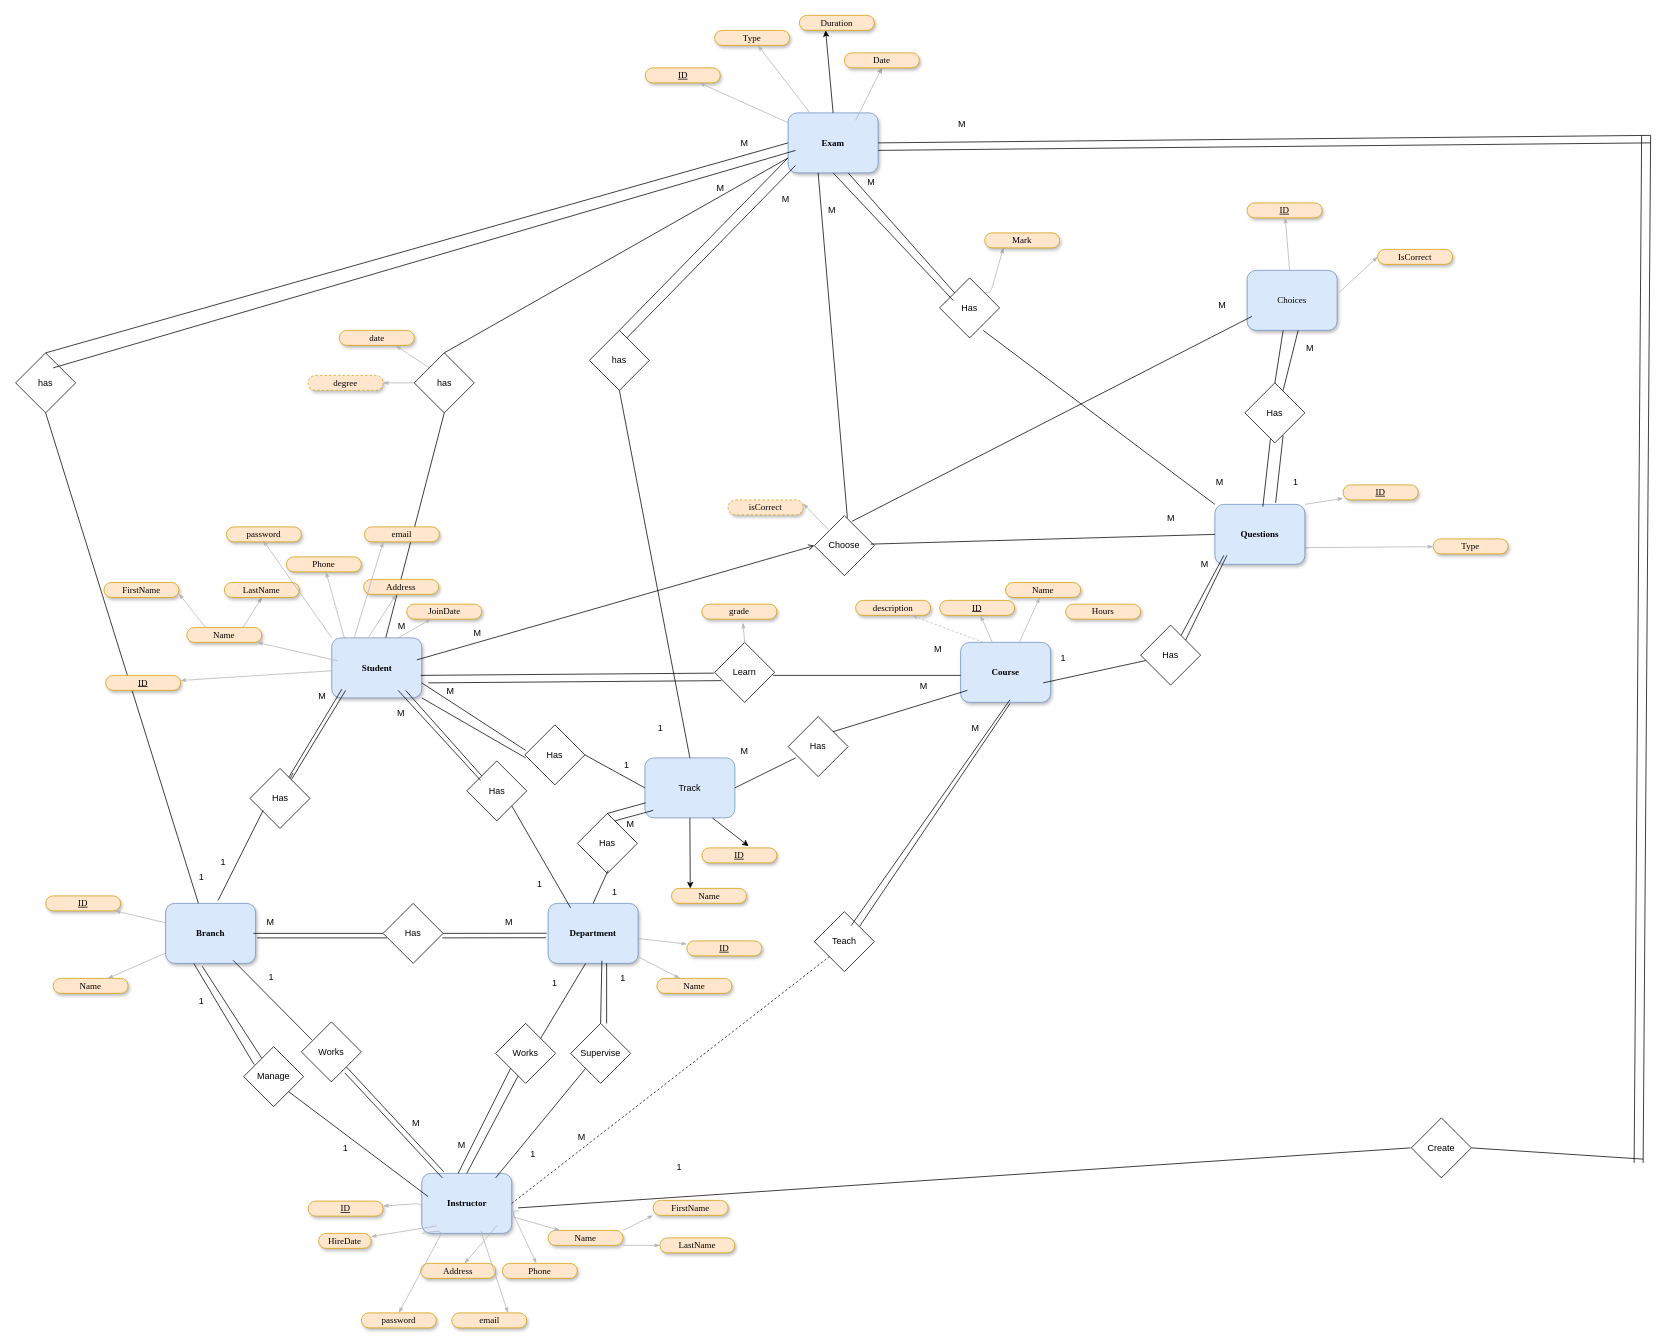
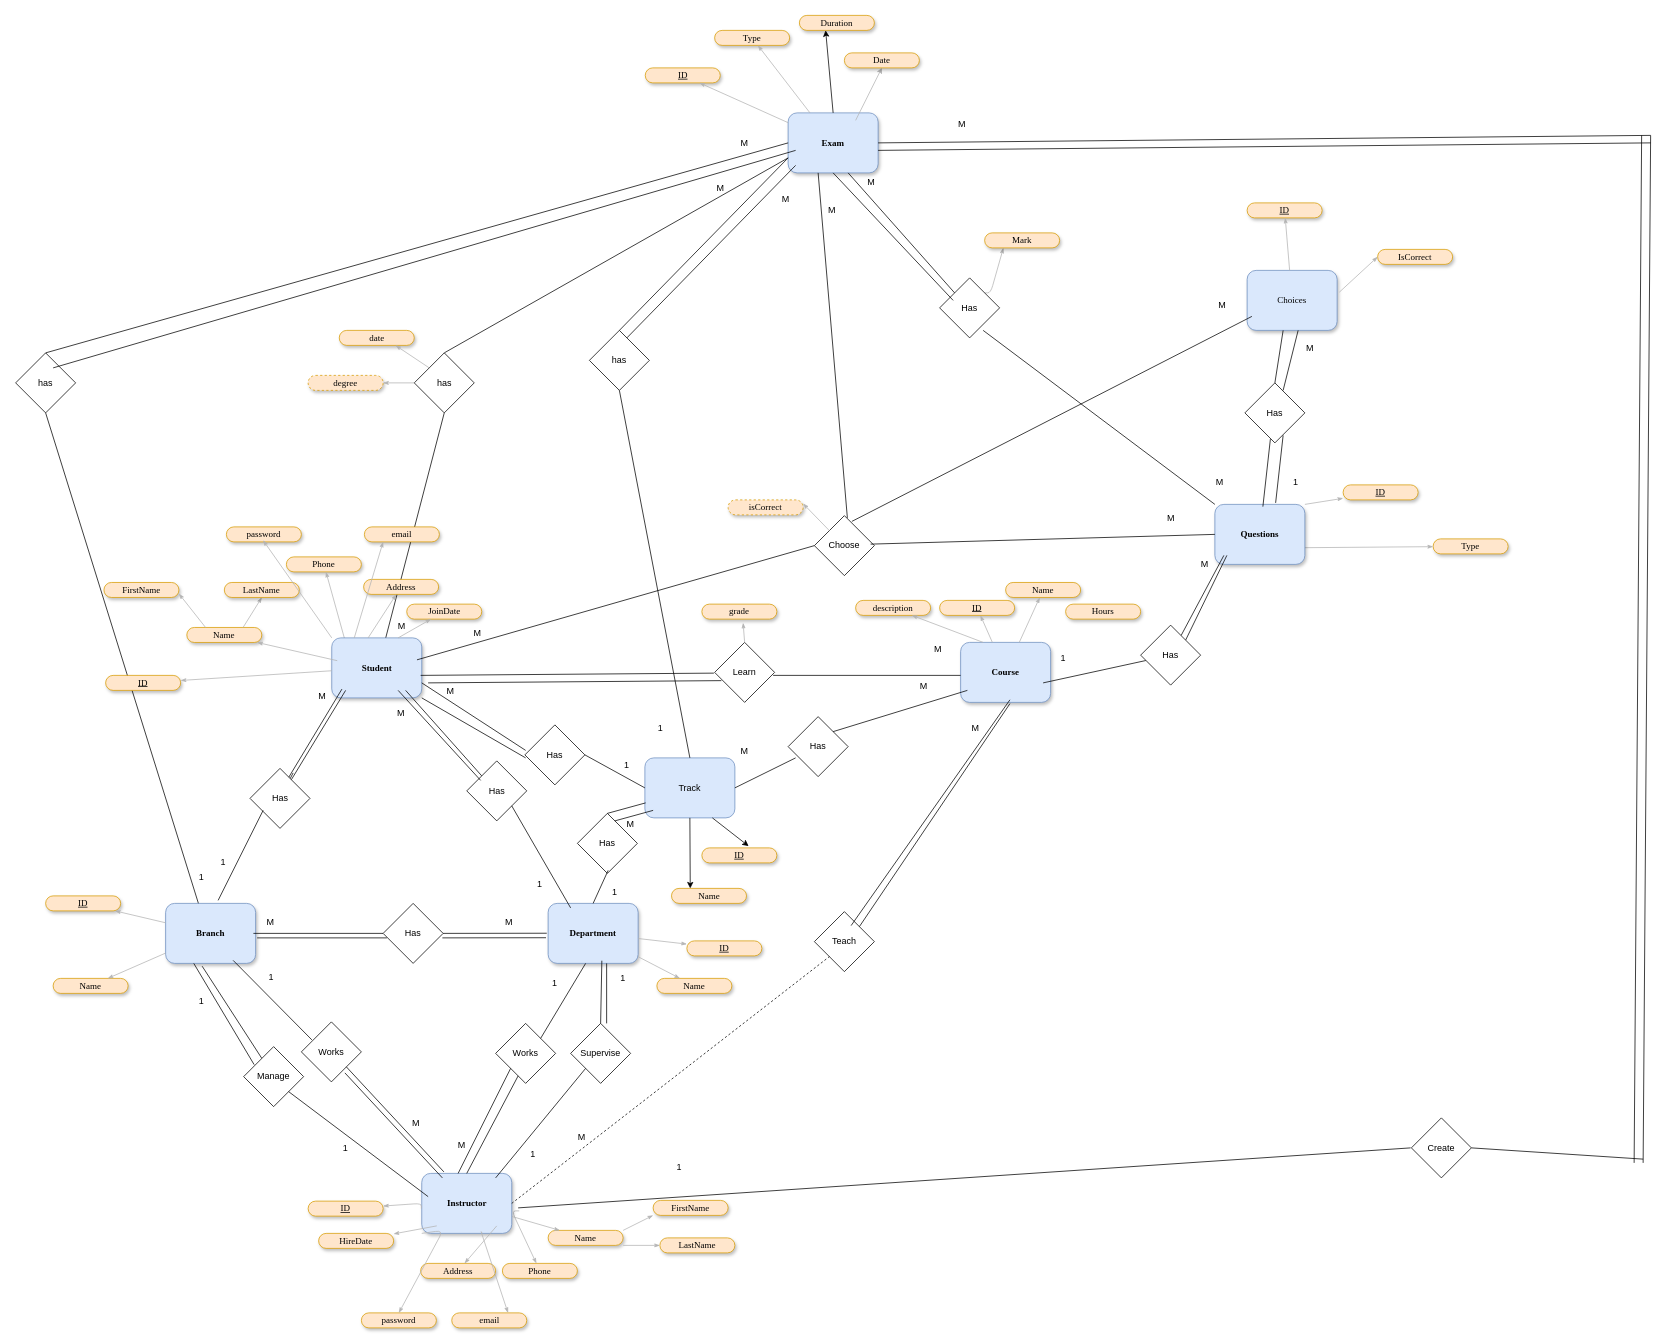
(810, 547) -> (810, 547)
(951, 630) -> (951, 630)
(345, 1241) -> (356, 1241)
